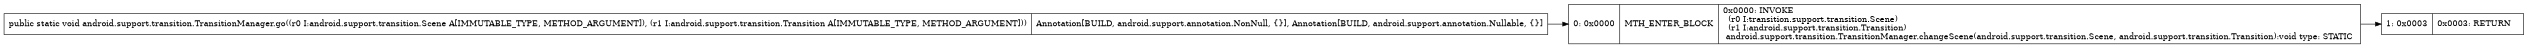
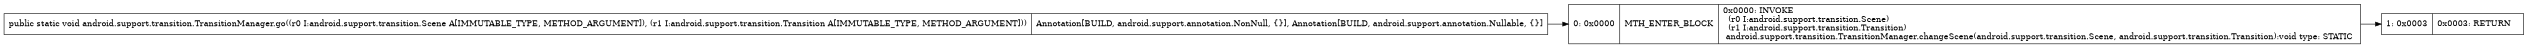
(1810, 19) -> (1806, 19)
